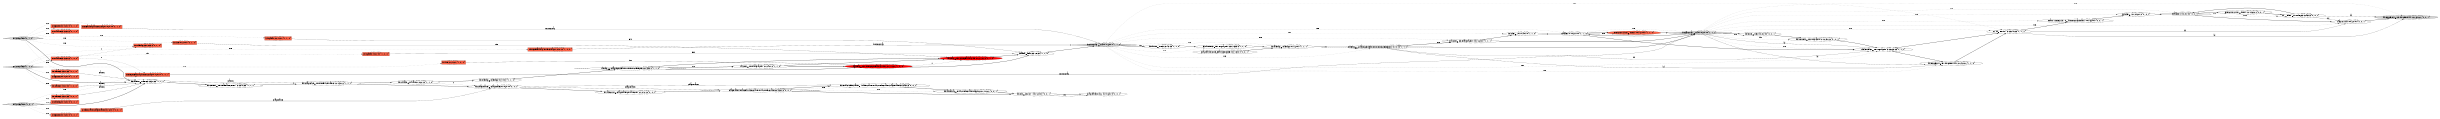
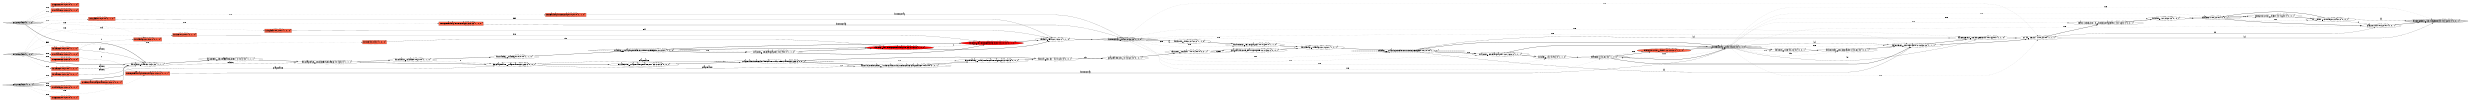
none -> (1190, 52)
(47, 63) -> (47, 43)
